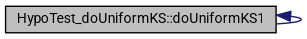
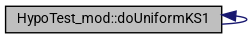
(141, 20) -> (114, 20)
